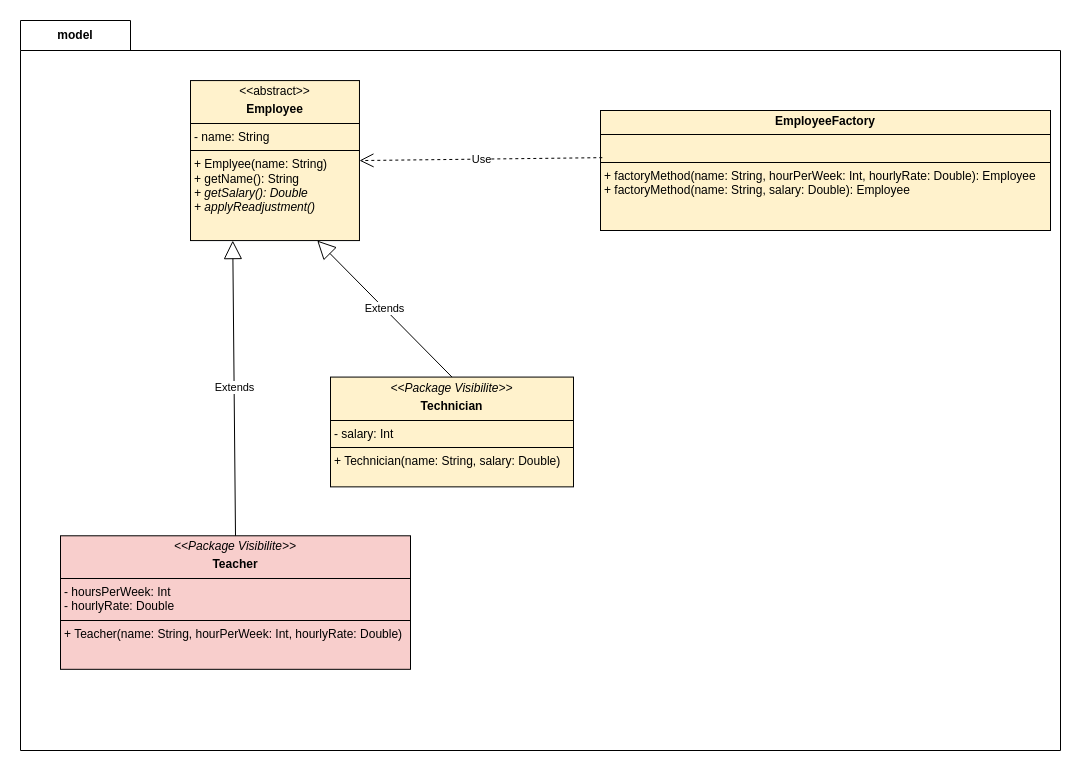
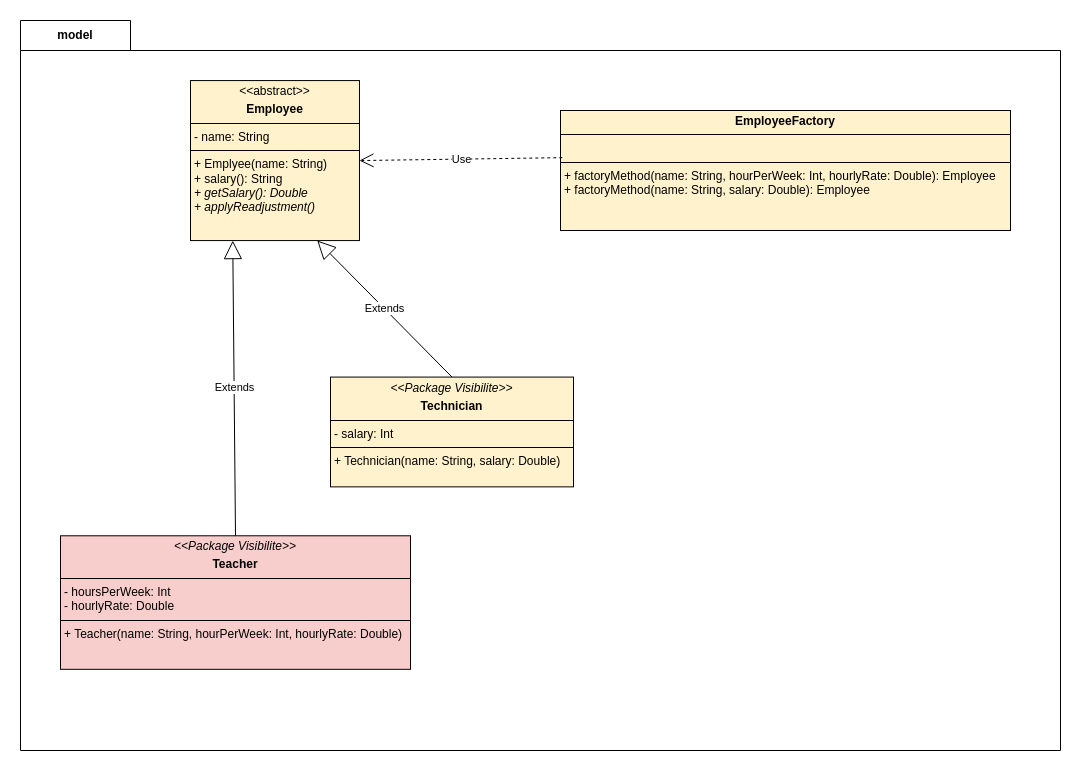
(260, 131) -> (260, 131)
(826, 171) -> (786, 171)
